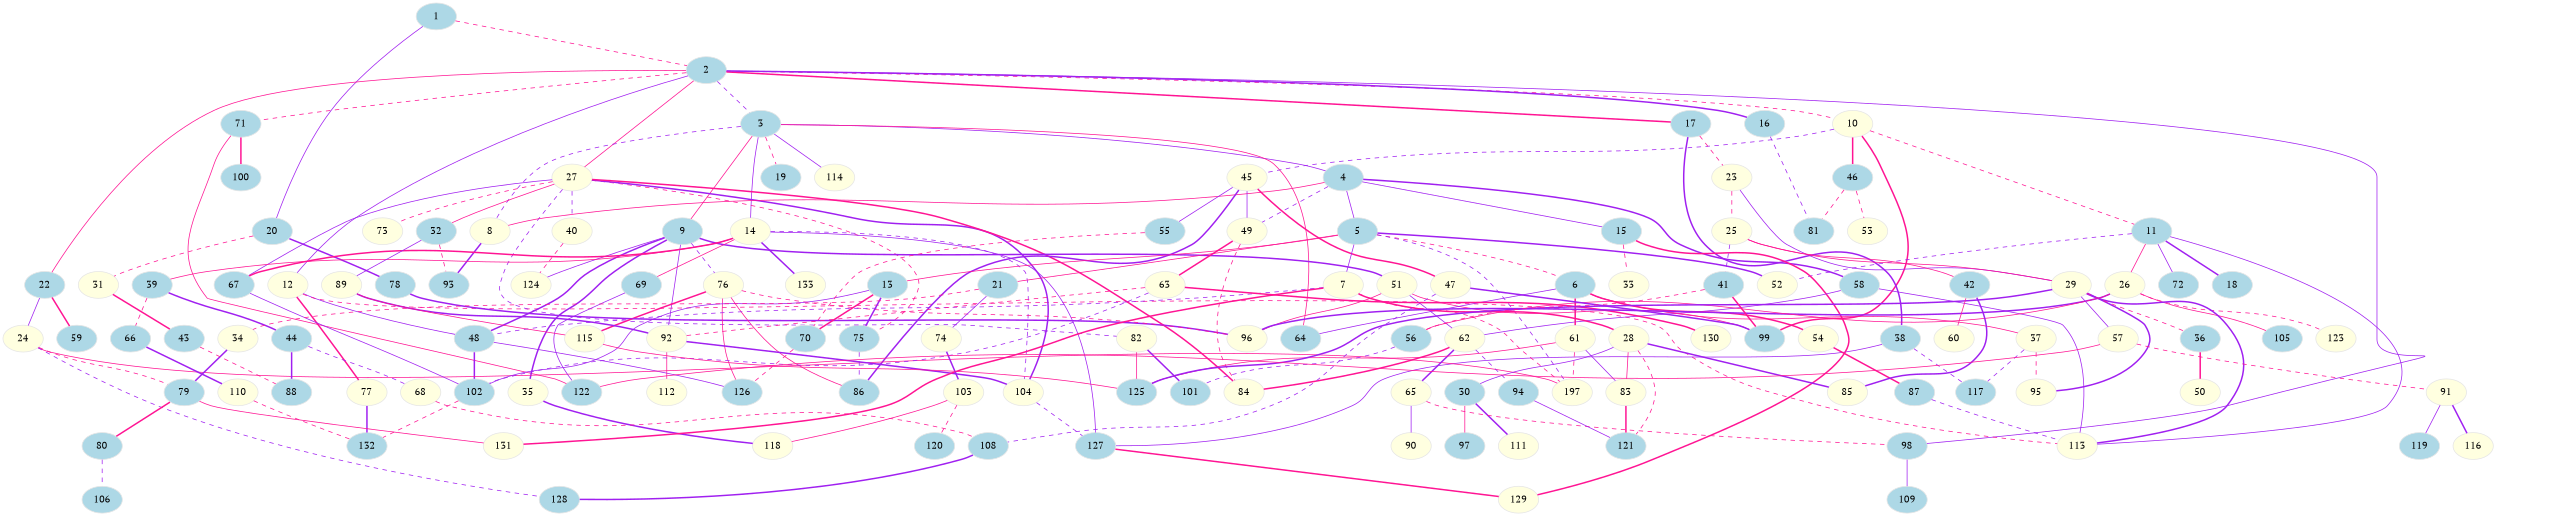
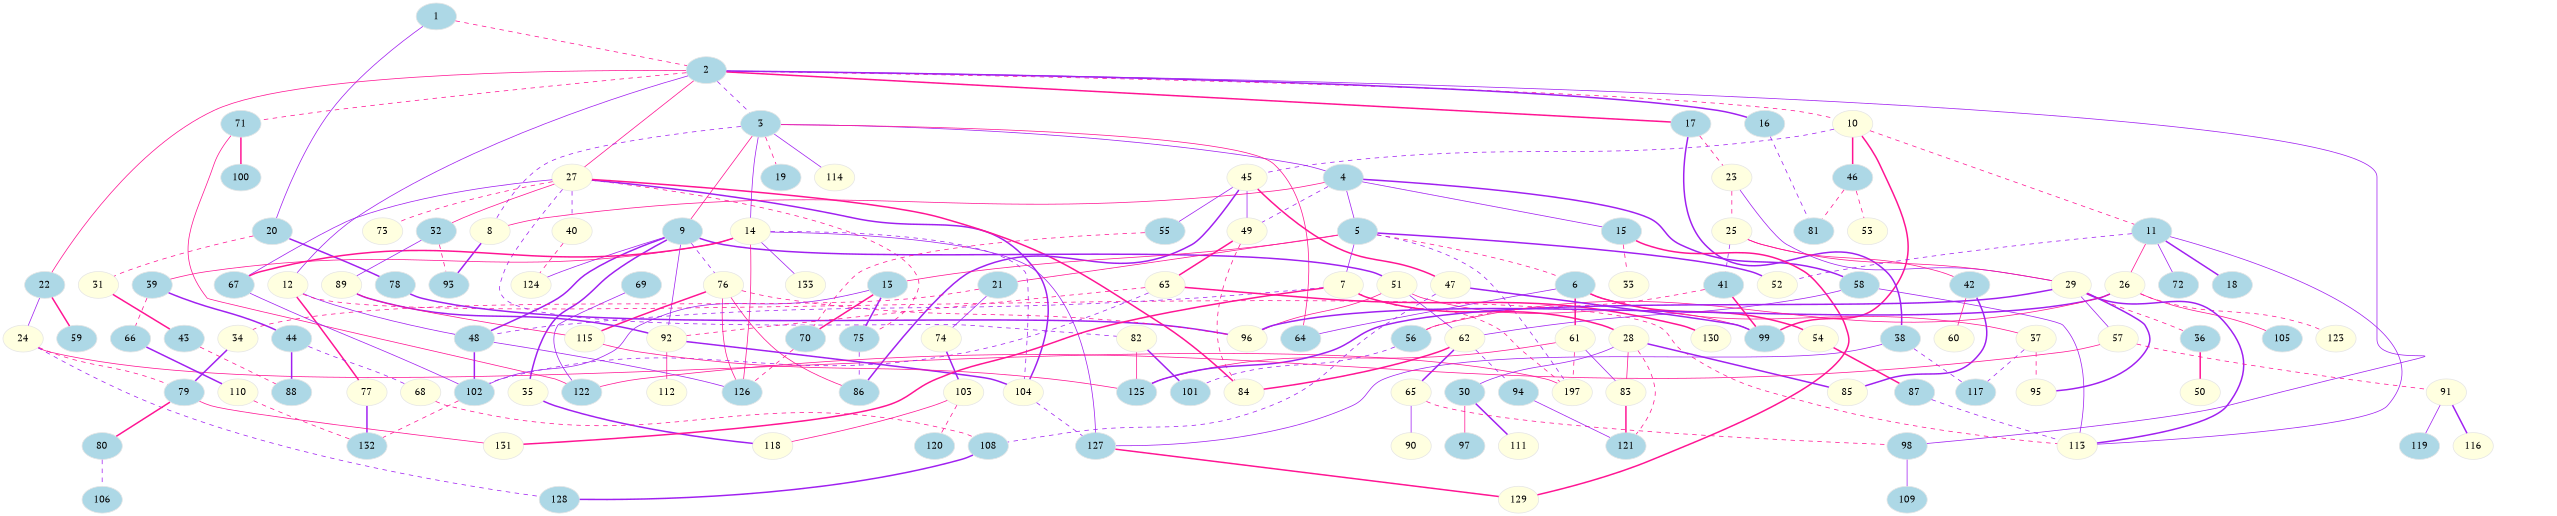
(696, 258) -> (750, 298)
(778, 258) -> (778, 258)
